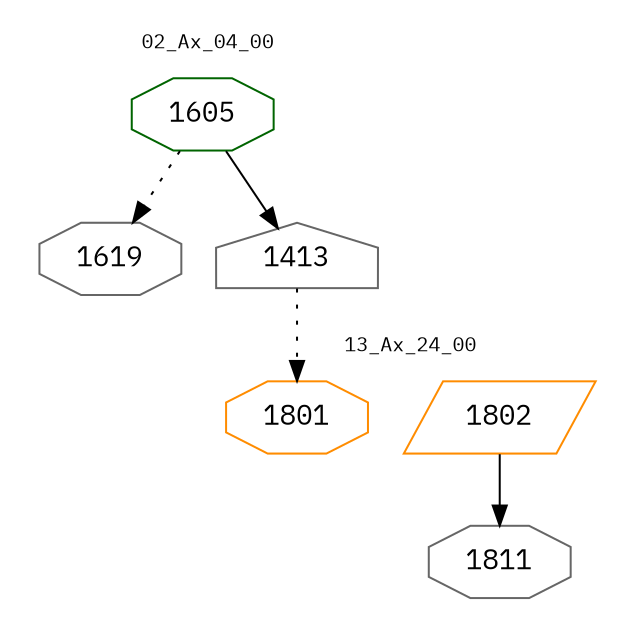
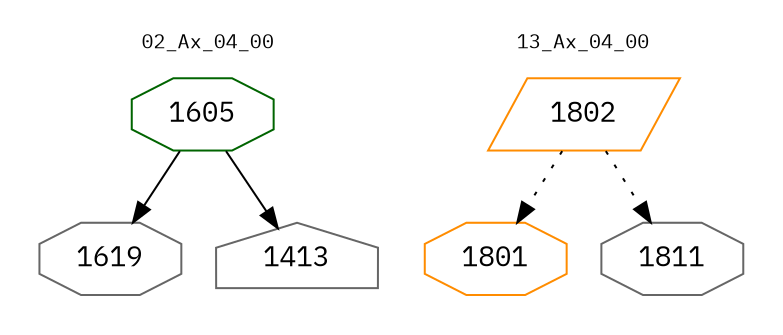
(162, 178) -> (162, 178)
(297, 341) -> (545, 178)
(411, 346) -> (584, 43)
(500, 480) -> (623, 178)
